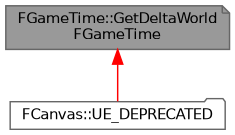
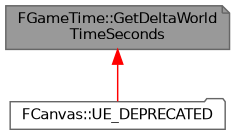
(118, 28) -> (118, 28)
